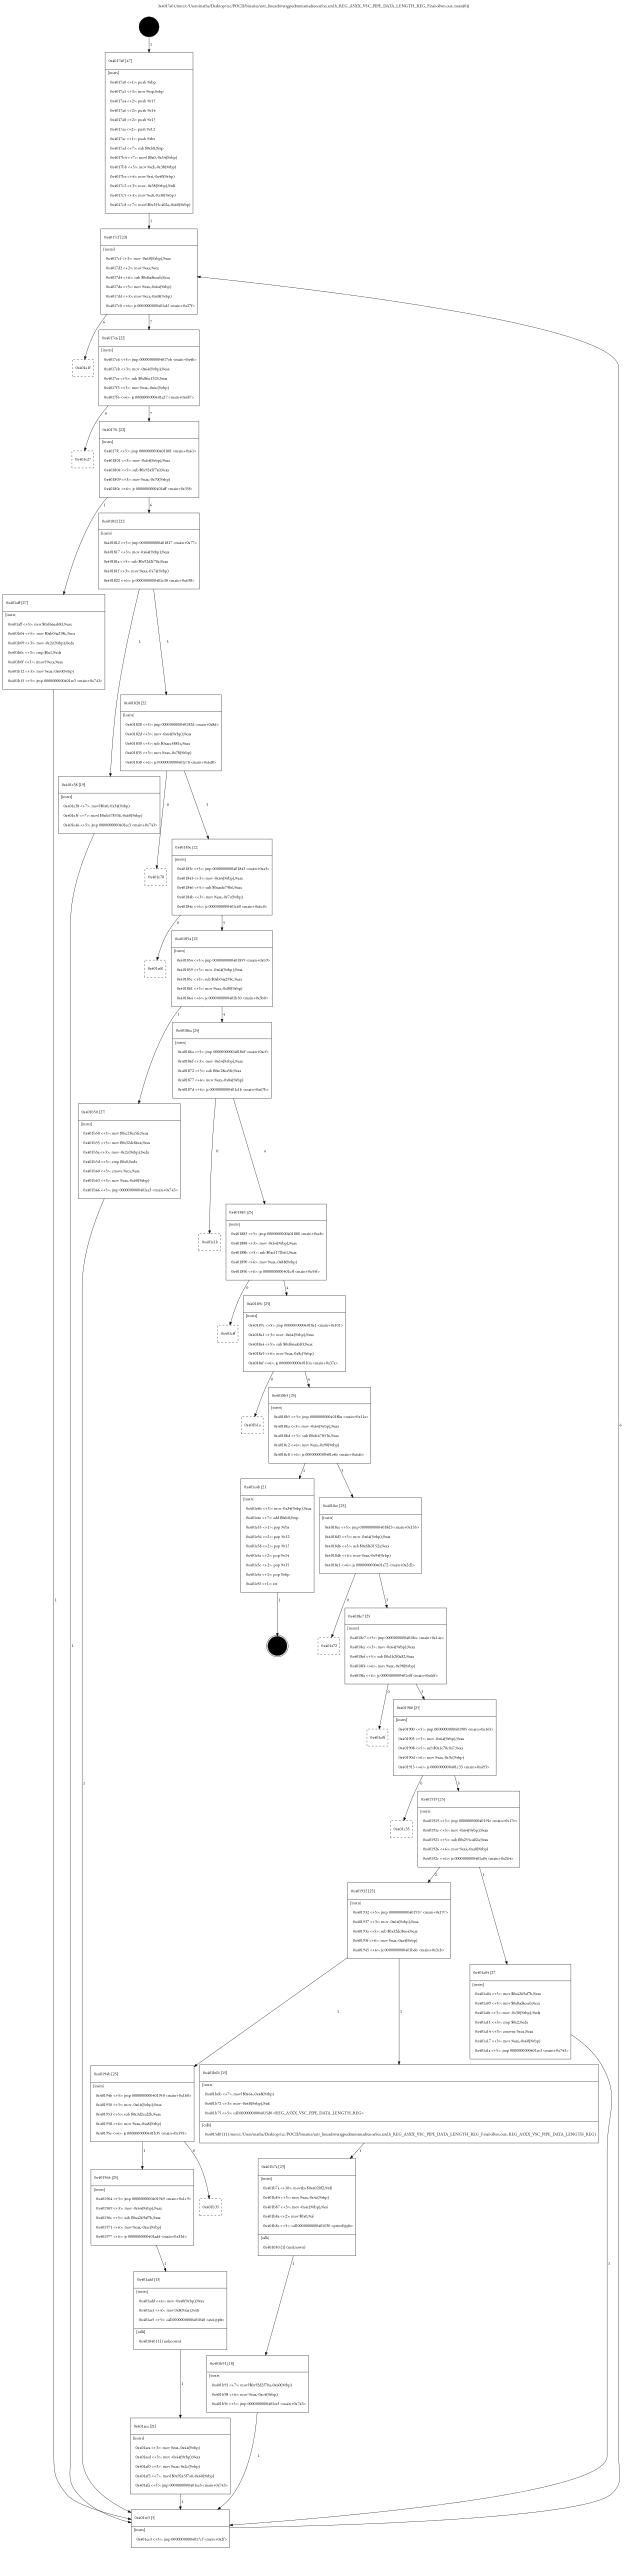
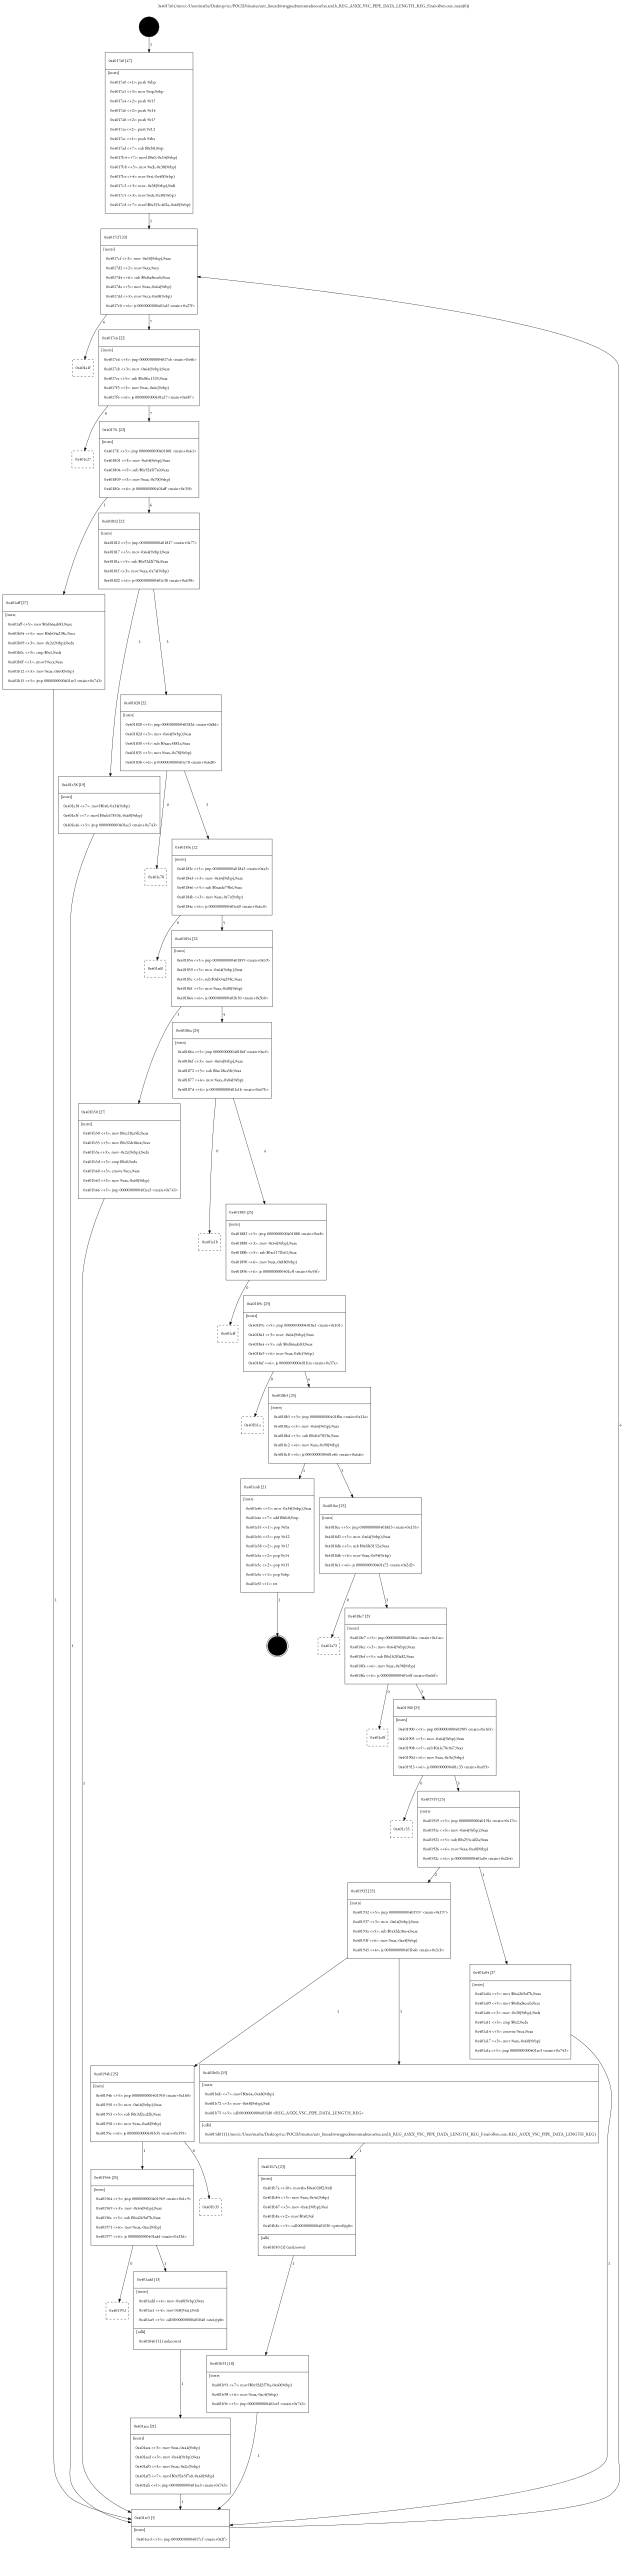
(285, 1286) -> none
none -> (117, 2311)
